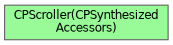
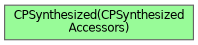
(86, 22) -> (99, 22)
